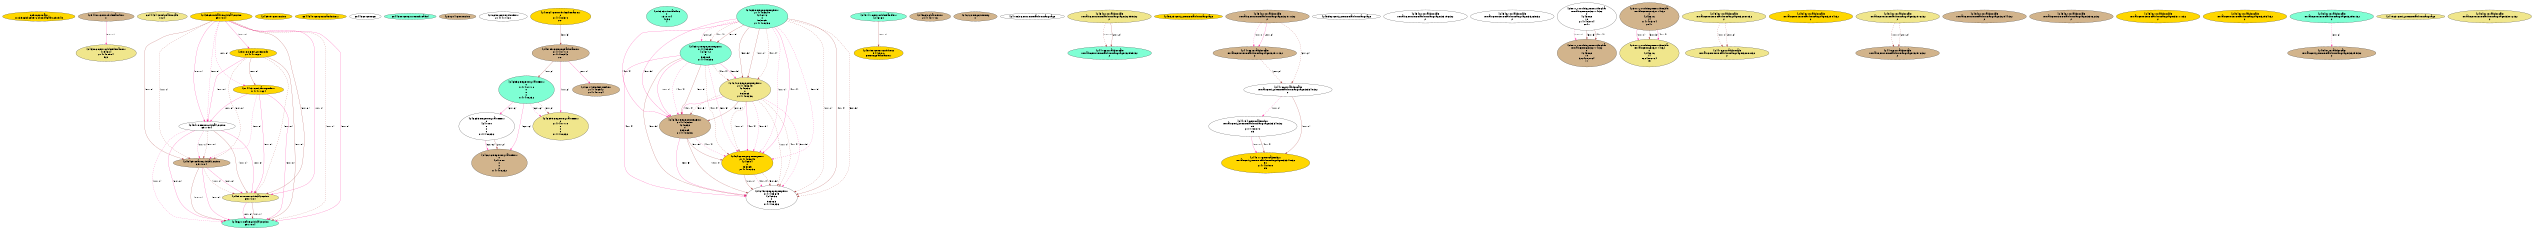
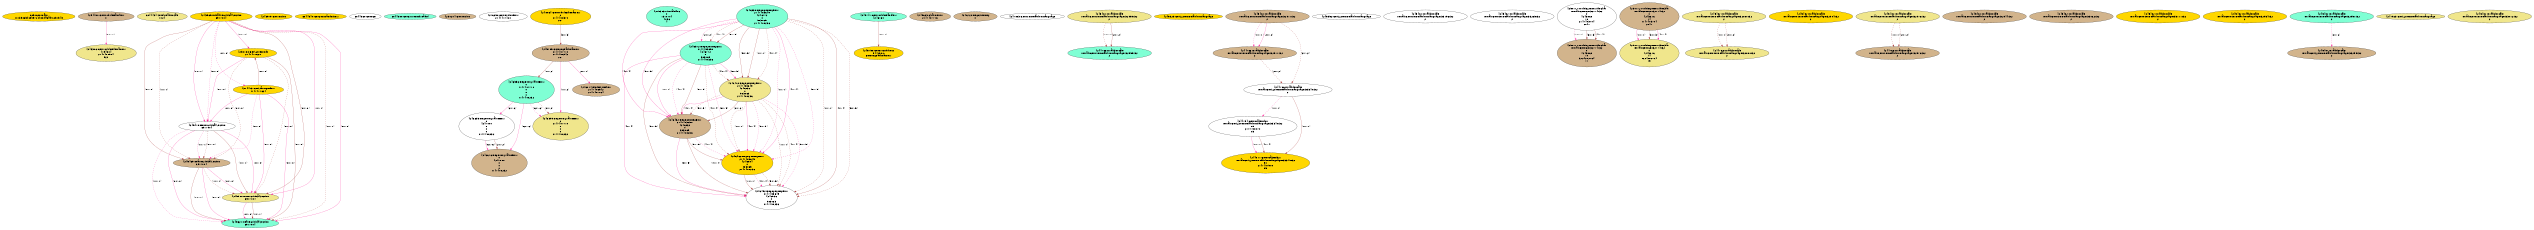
(249, 71) -> (259, 72)
